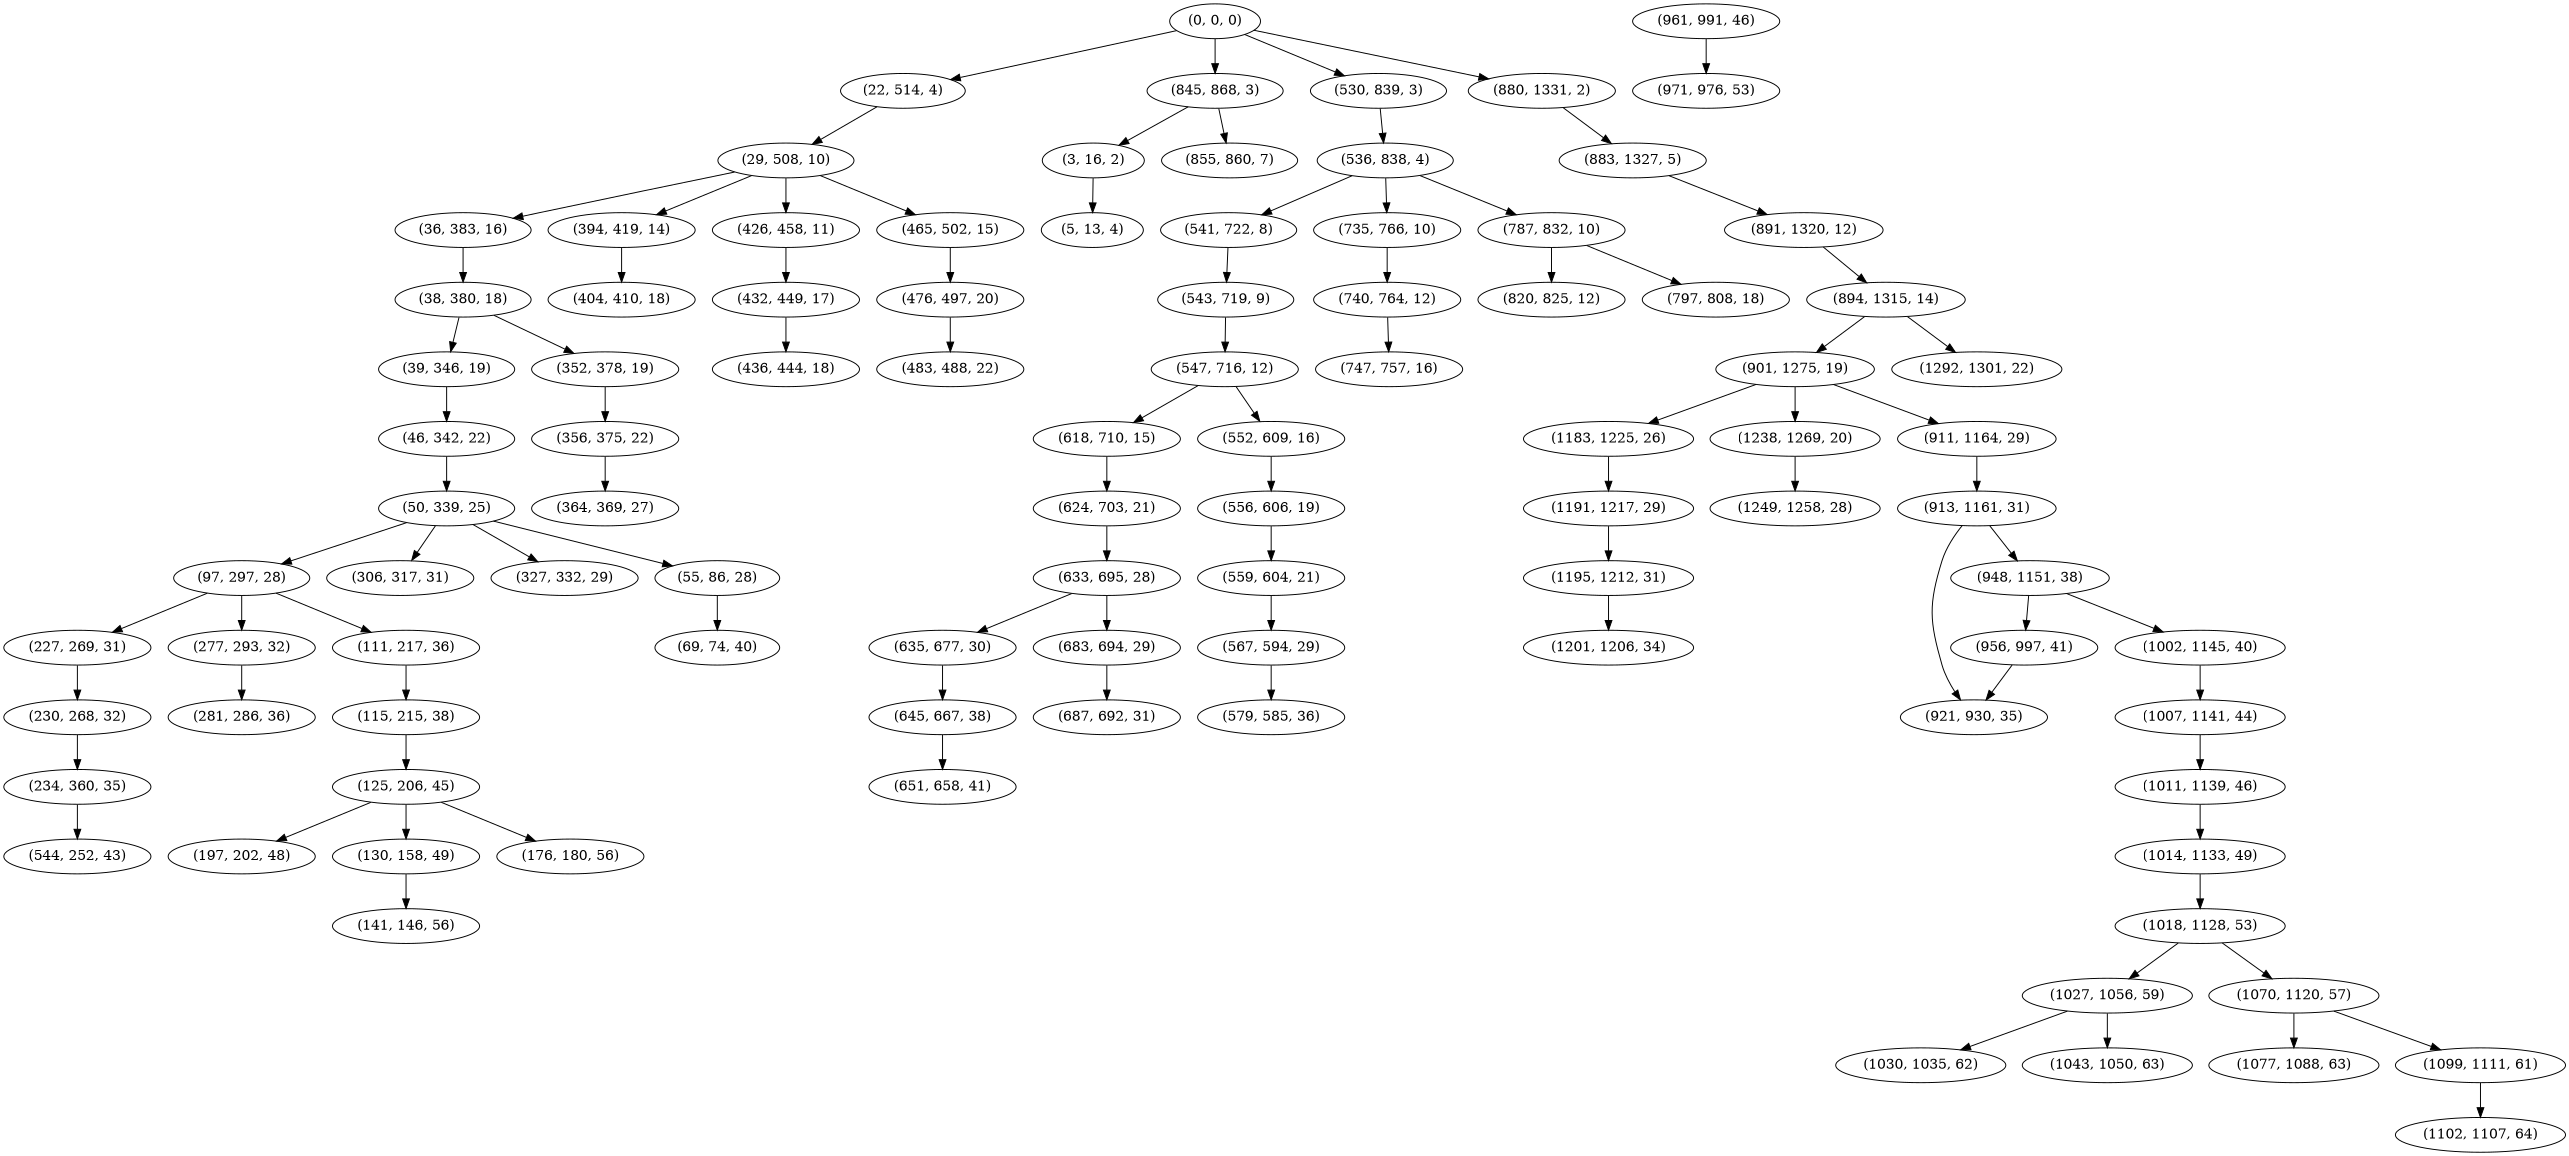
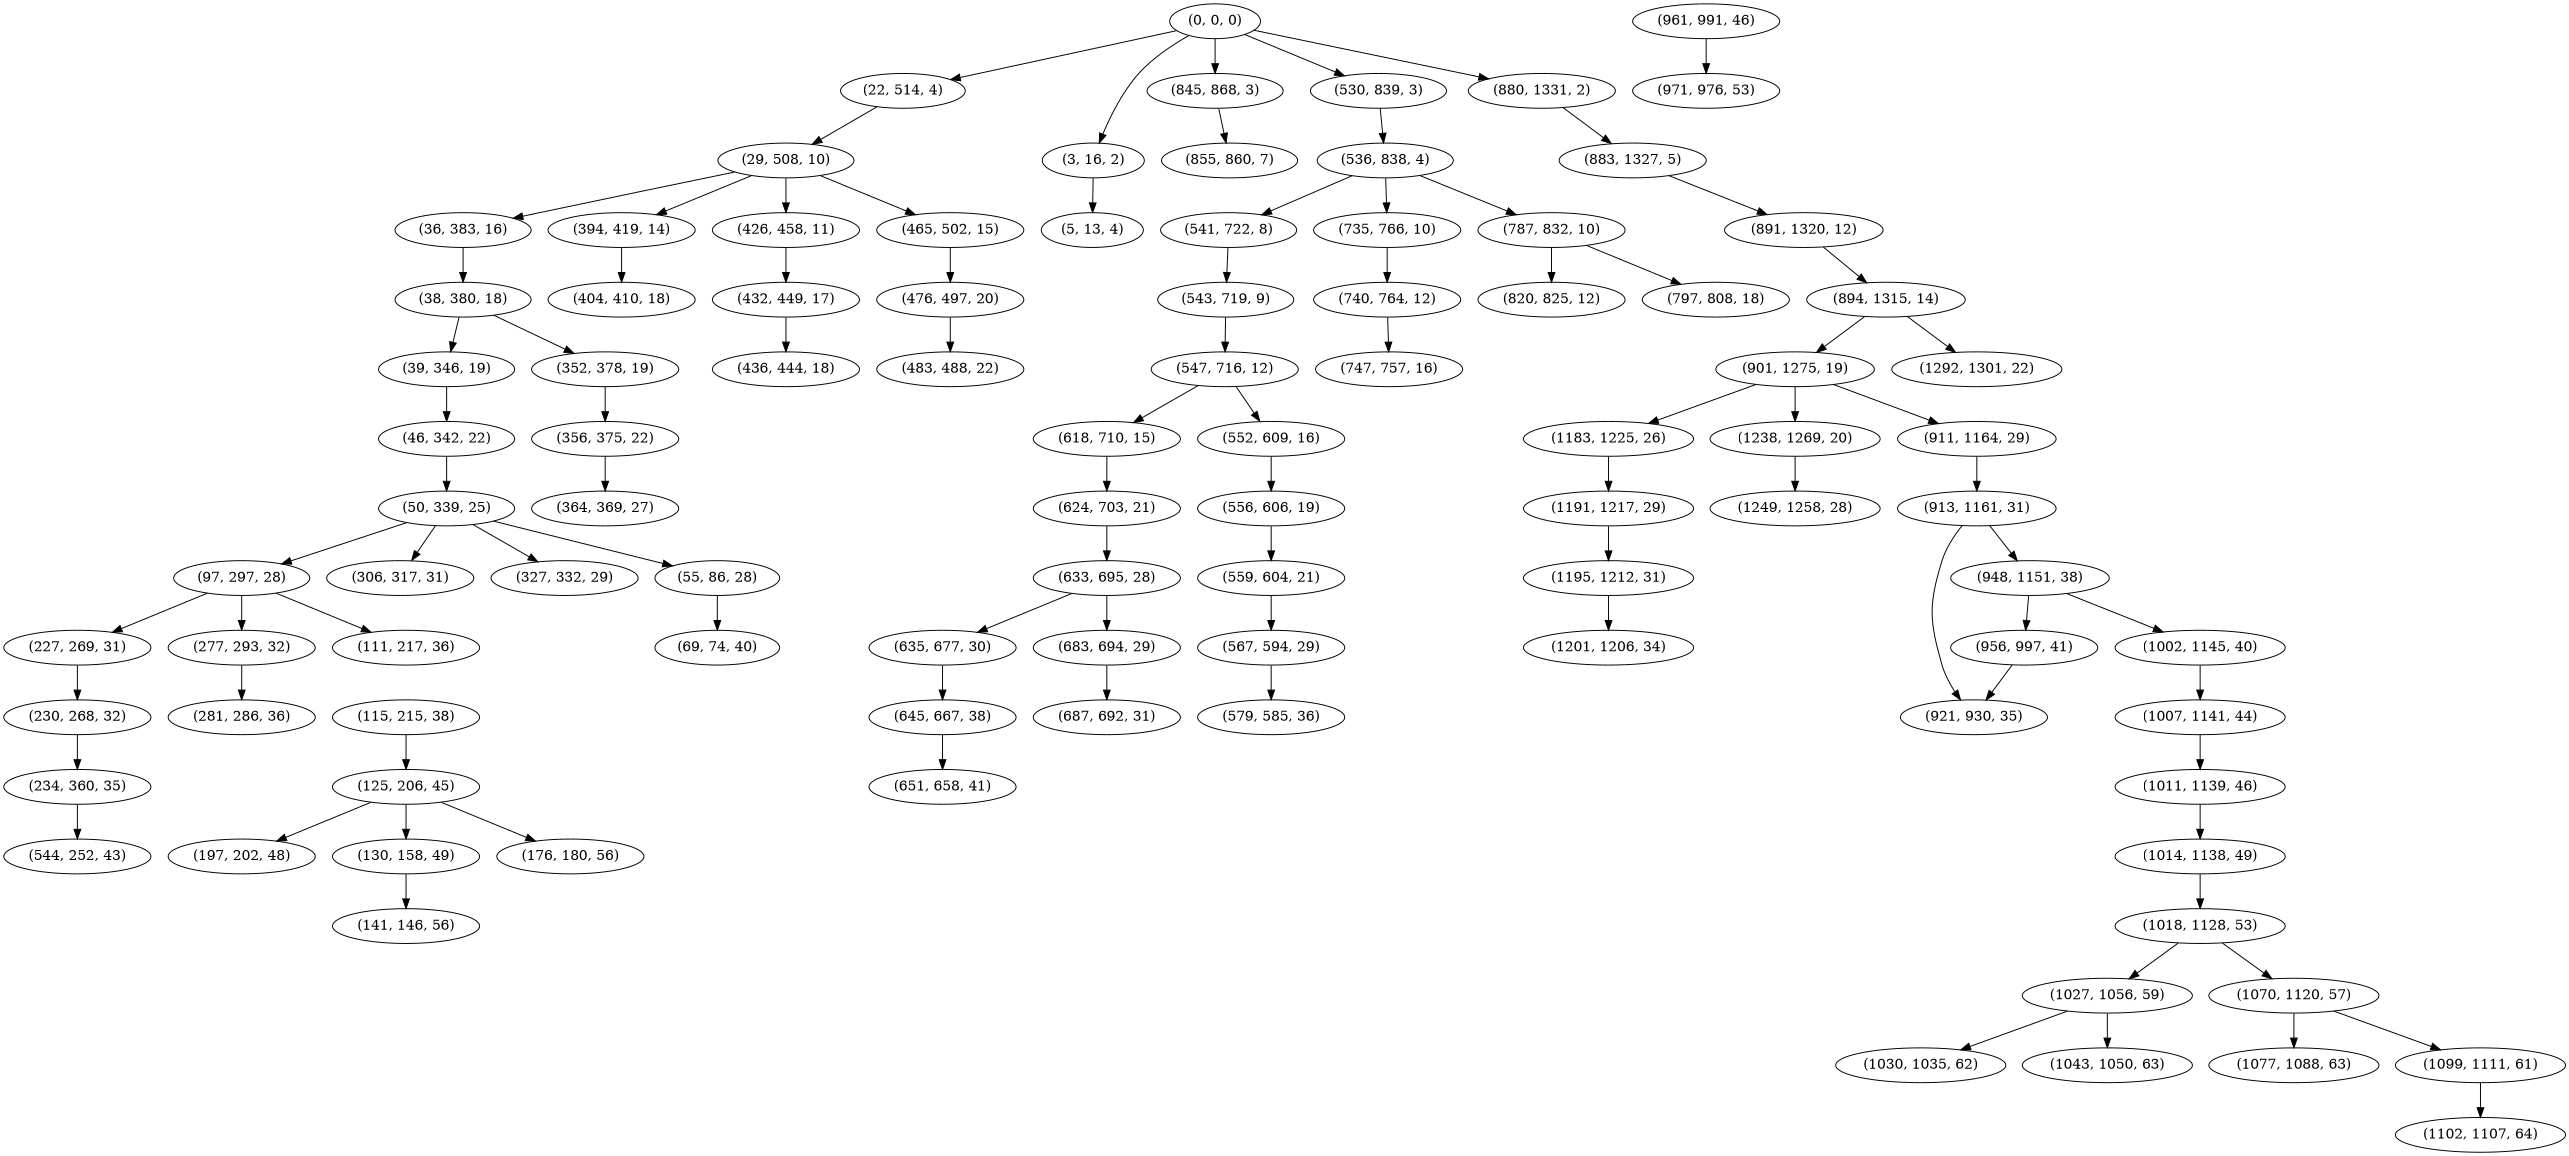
(1158, 124) -> (1136, 76)
(406, 678) -> none
(2200, 856) -> (2200, 856)
